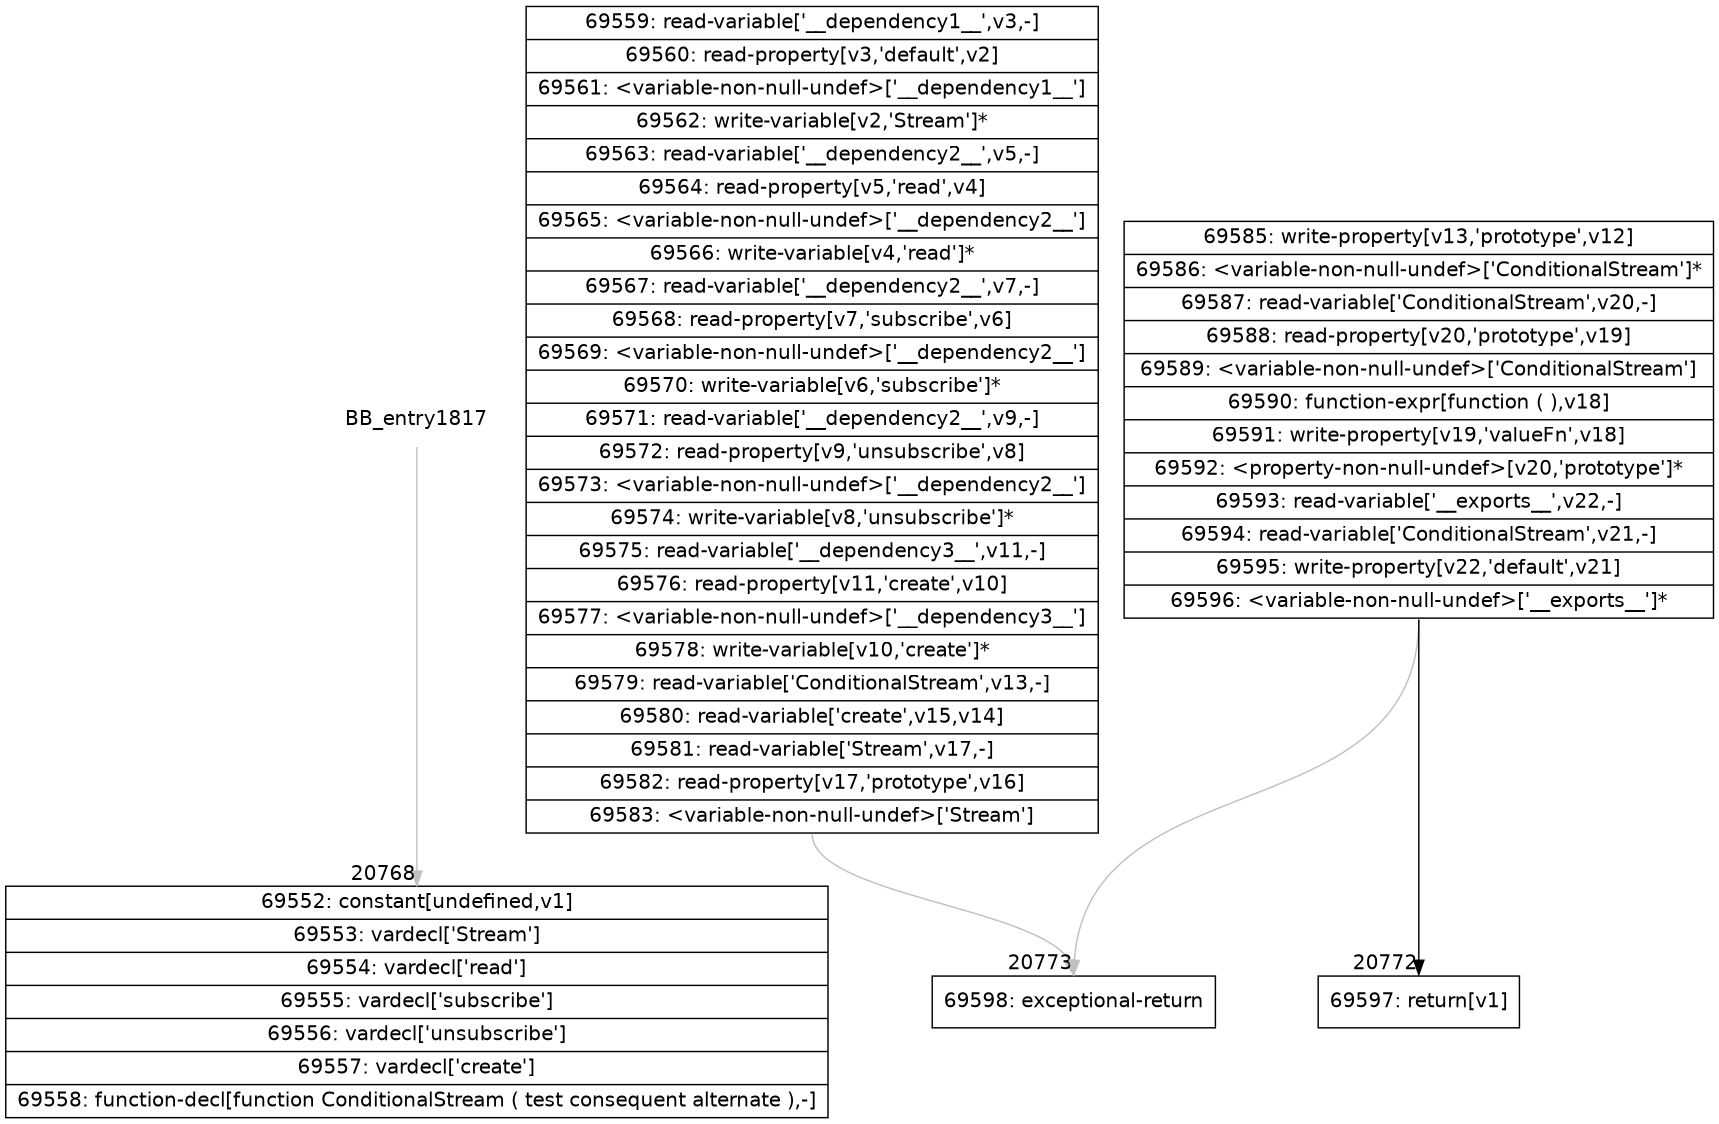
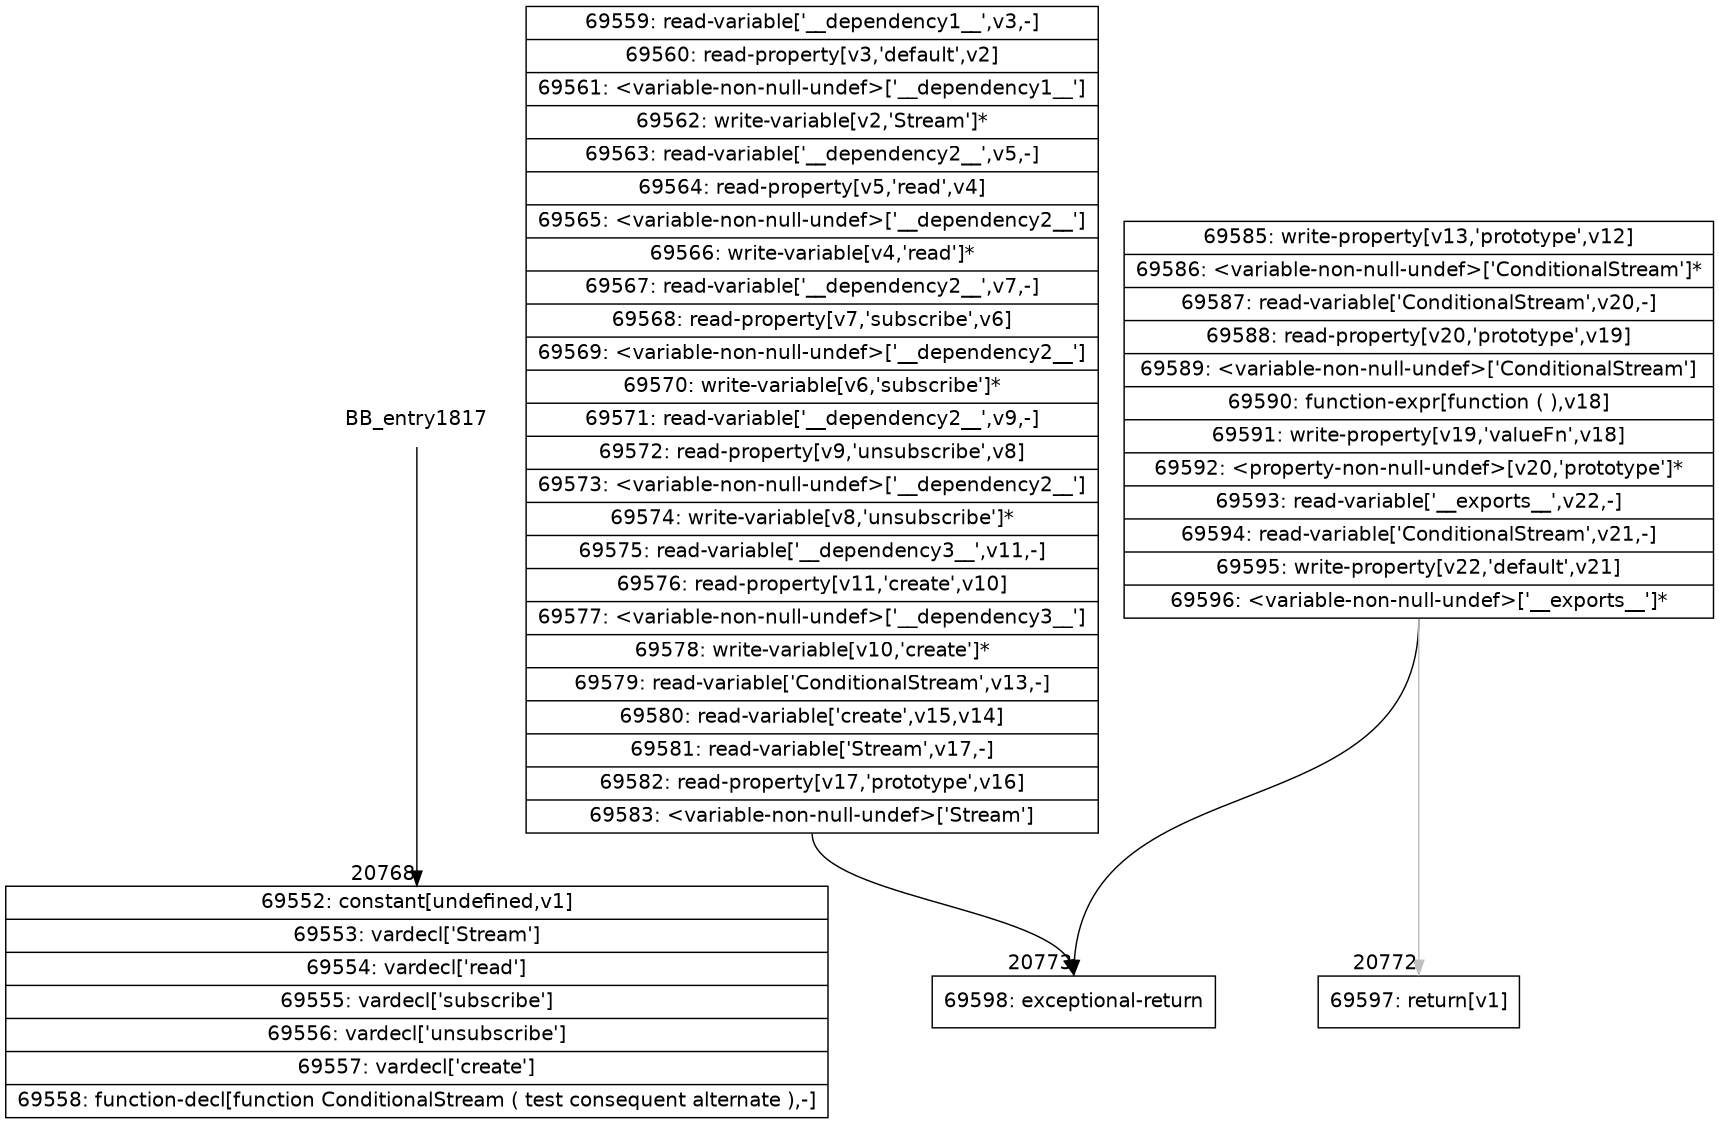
(417, 659) -> (417, 659)
(1419, 790) -> (1419, 790)
(1253, 794) -> (1253, 794)
(936, 902) -> (936, 902)
